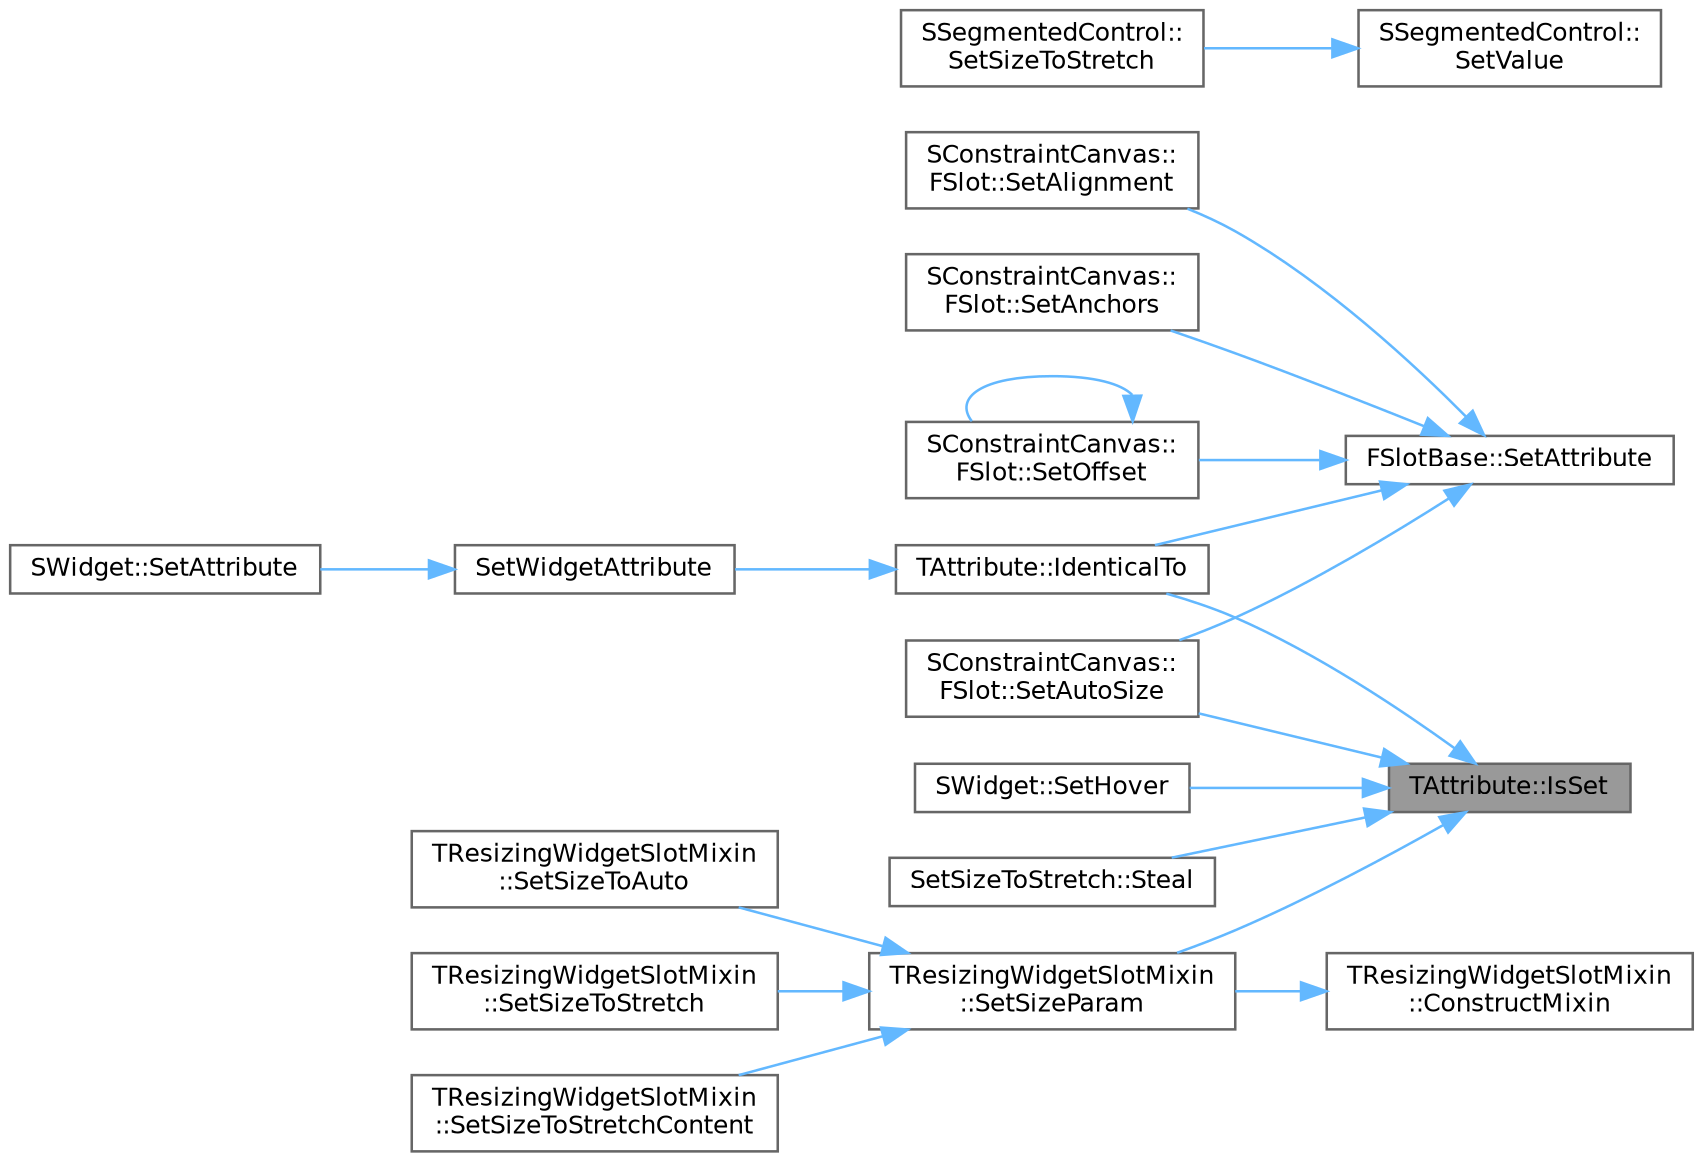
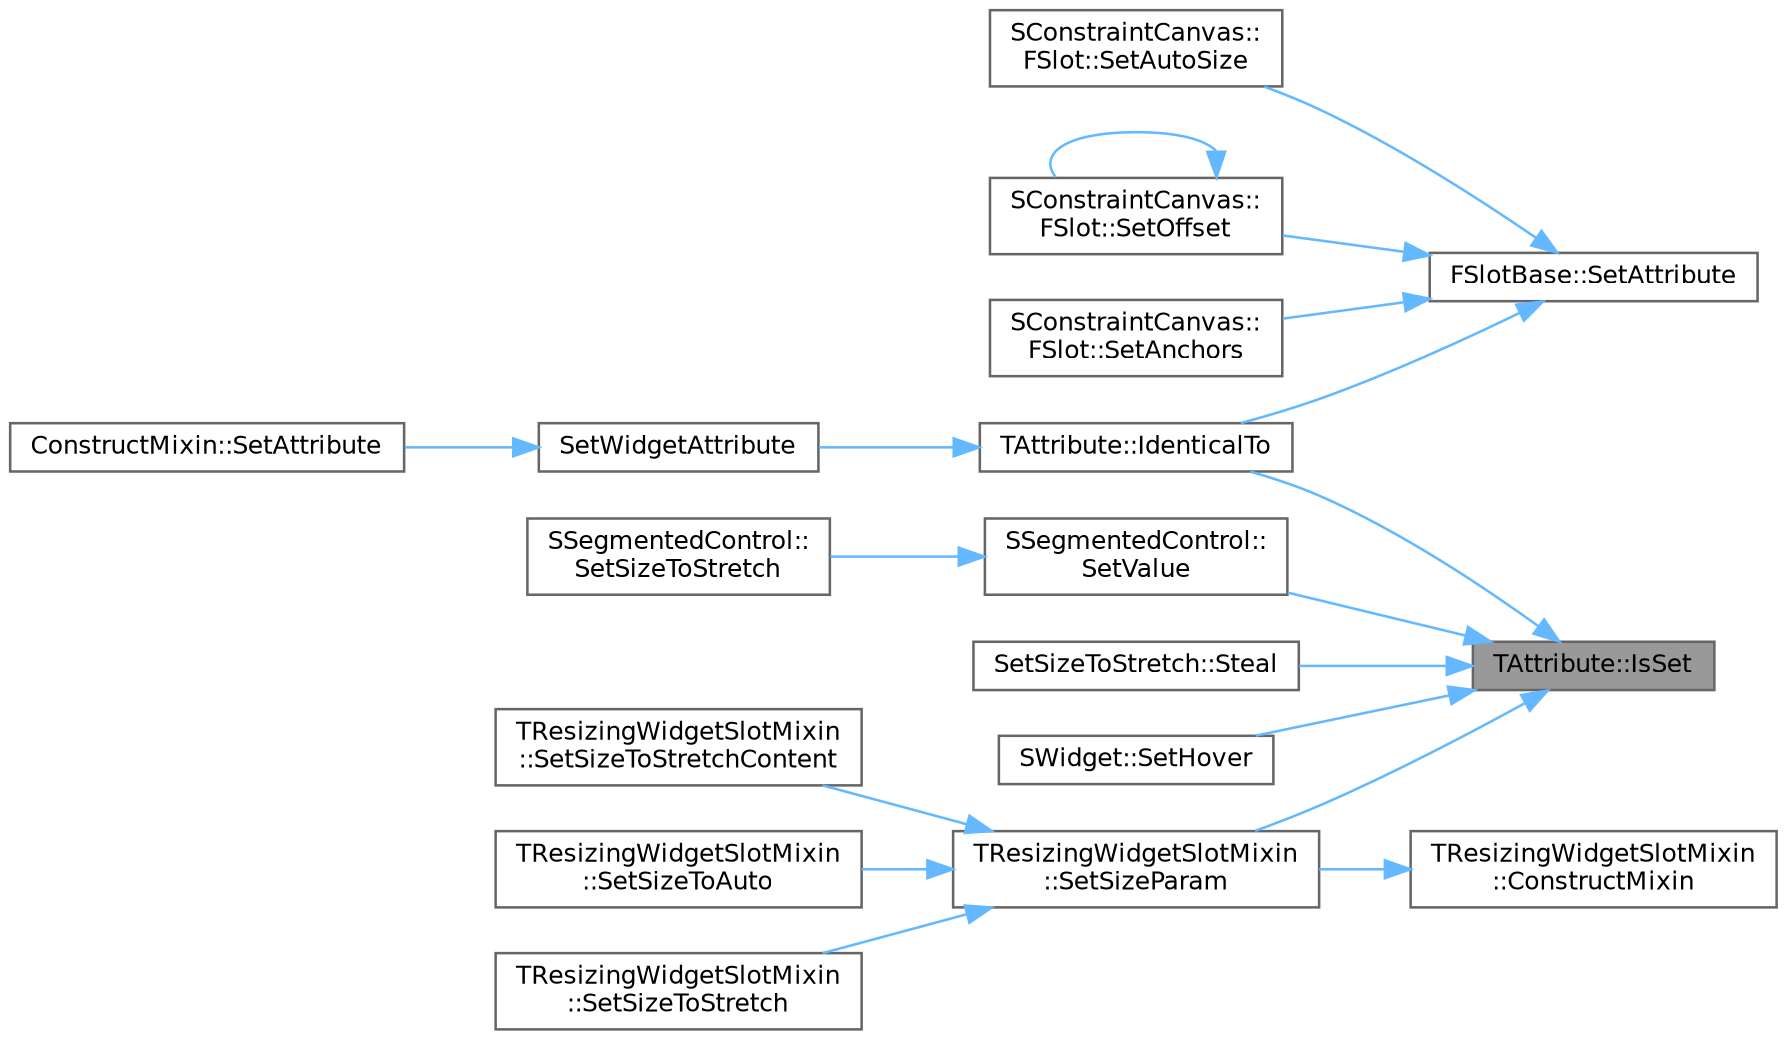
(1052, 170) -> none
(165, 569) -> (207, 447)
(1290, 735) -> (1377, 614)
